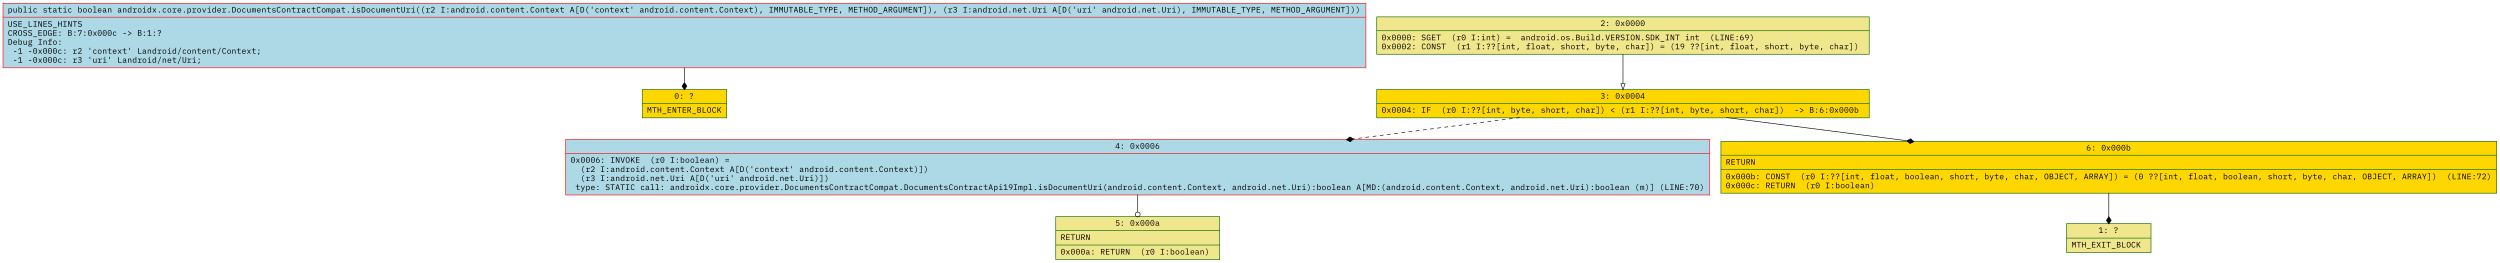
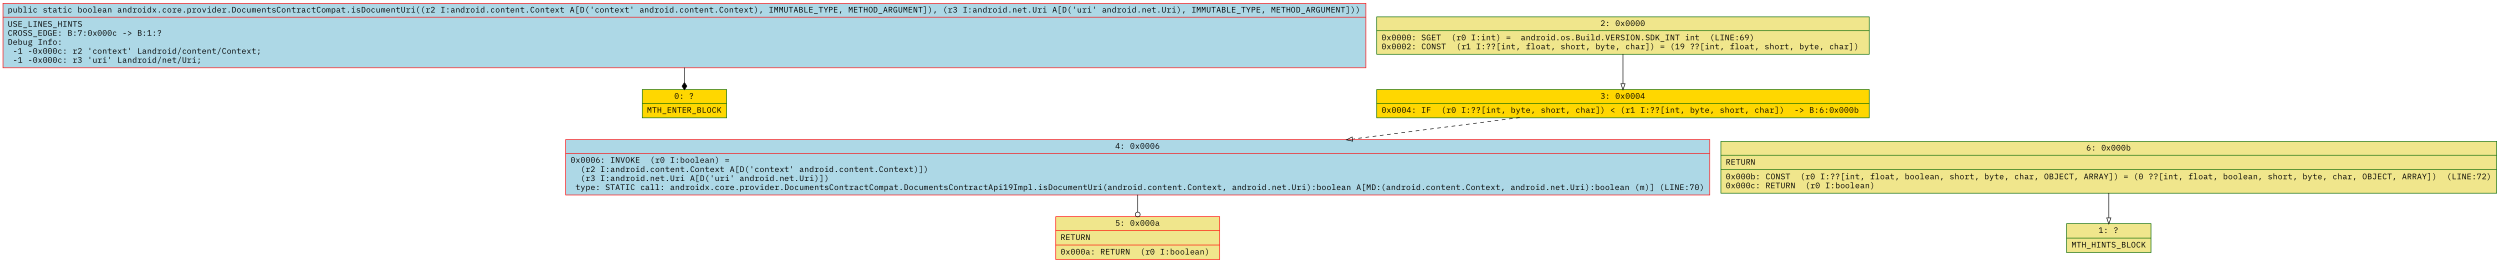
(1437, 128) -> (1437, 128)
(1816, 129) -> none
(2109, 167) -> (2109, 167)
(2109, 205) -> (2109, 205)
(1138, 238) -> (1138, 238)
(2106, 245) -> (2109, 245)
